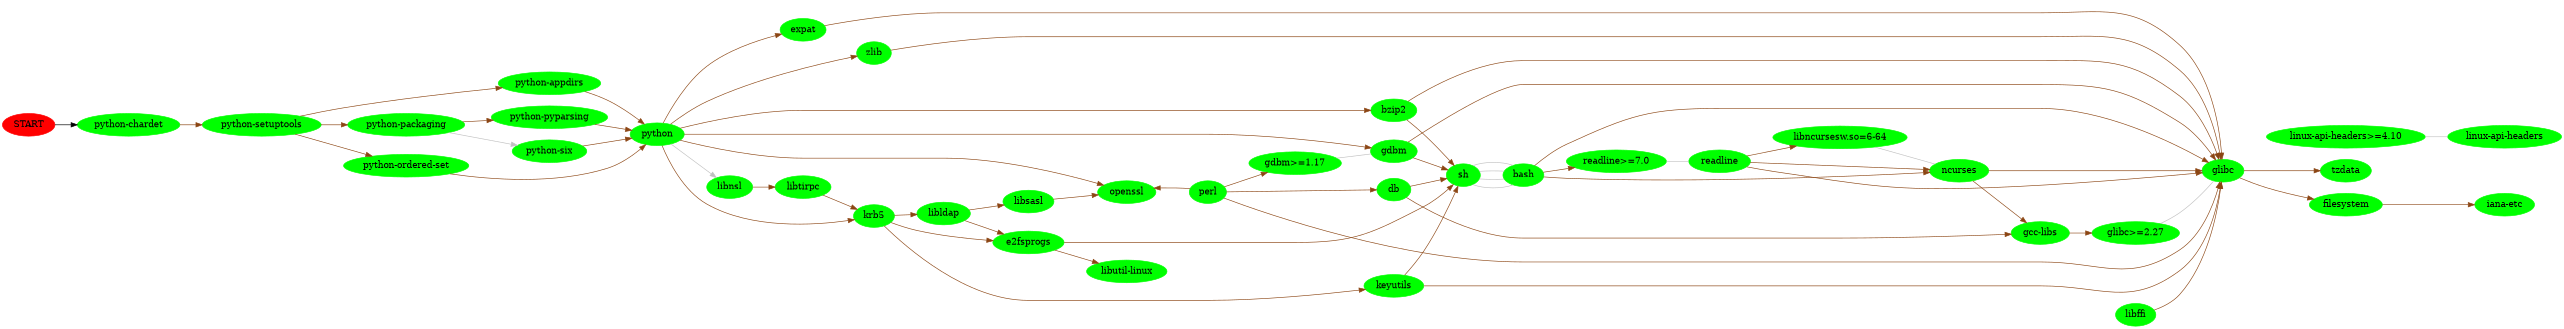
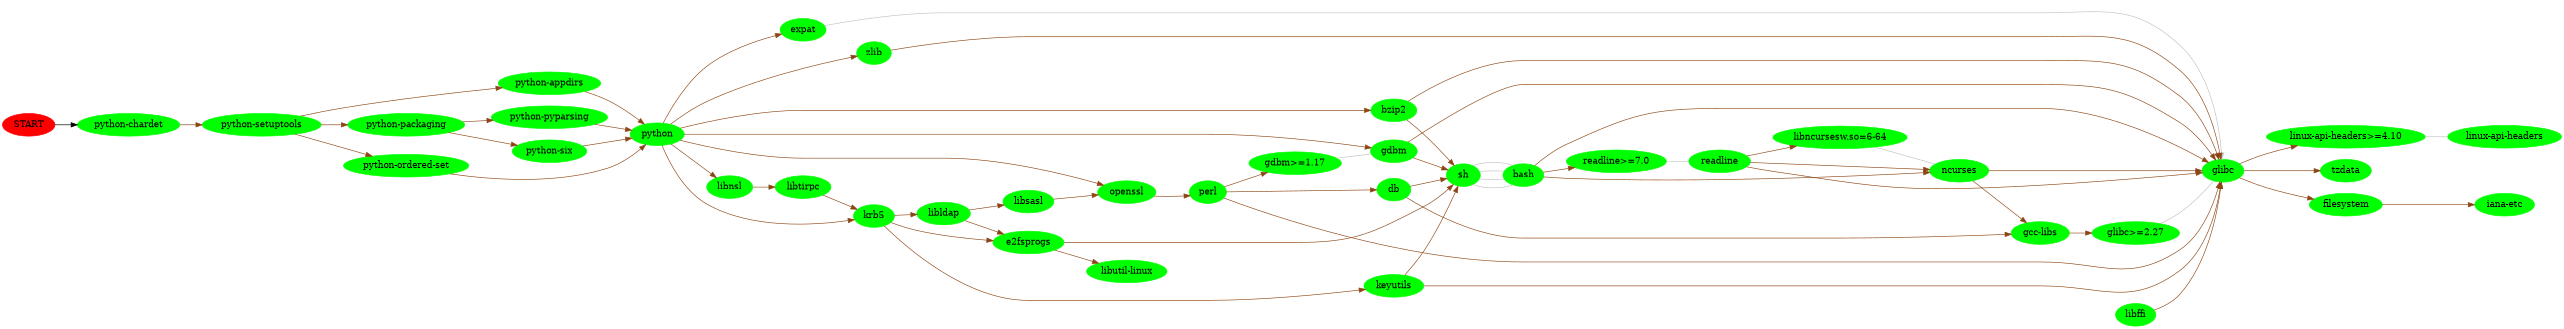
(1565, 13) -> (1565, 13)
(480, 138) -> (480, 138)
none -> (2265, 154)
(691, 159) -> (691, 159)
(1175, 188) -> (1169, 196)
